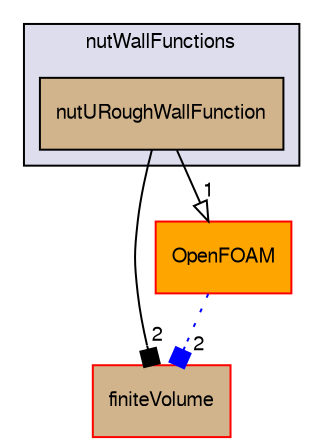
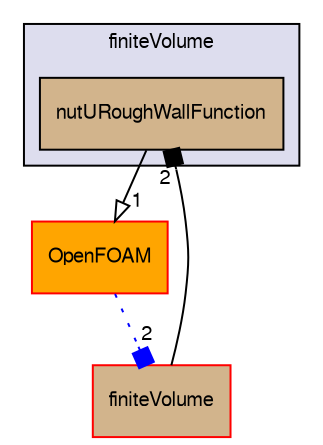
(162, 43) -> (162, 43)
(135, 247) -> (188, 268)
